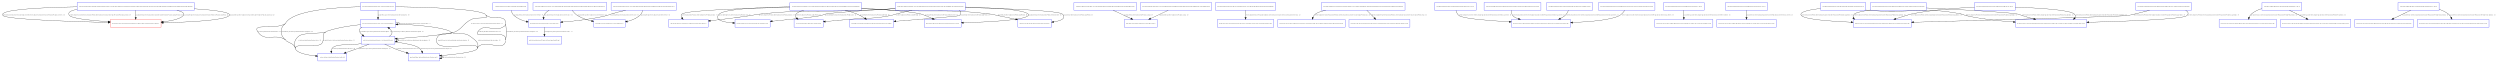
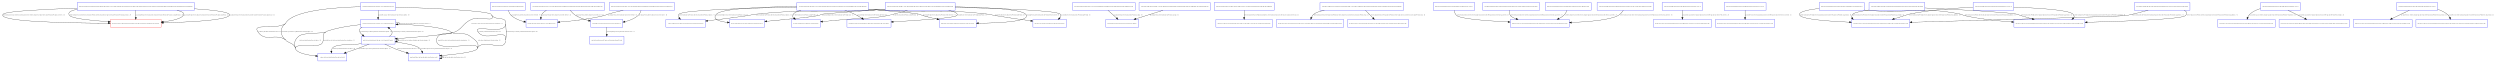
(517, 18) -> (515, 18)
